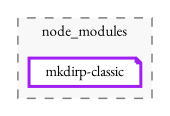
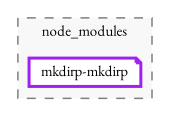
(85, 72) -> (85, 72)
